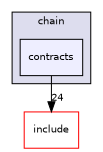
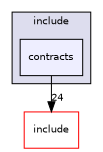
(51, 22) -> (51, 22)
